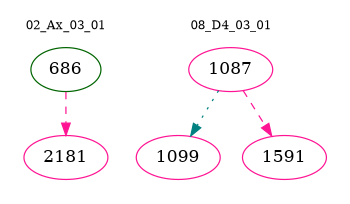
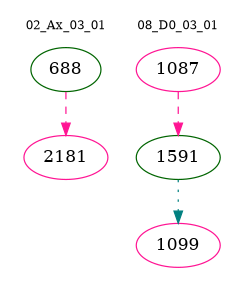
(231, 26) -> (178, 26)
(66, 70) -> (66, 70)
(208, 108) -> (178, 195)
(284, 157) -> (178, 157)
